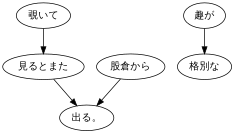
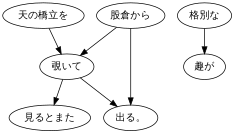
none -> (43, 16)
(205, 38) -> (205, 38)
none -> (101, 39)
(63, 90) -> (96, 90)
